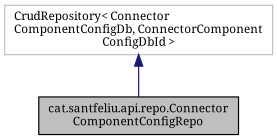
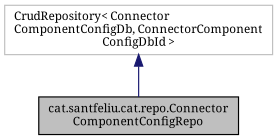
(139, 116) -> (139, 116)
